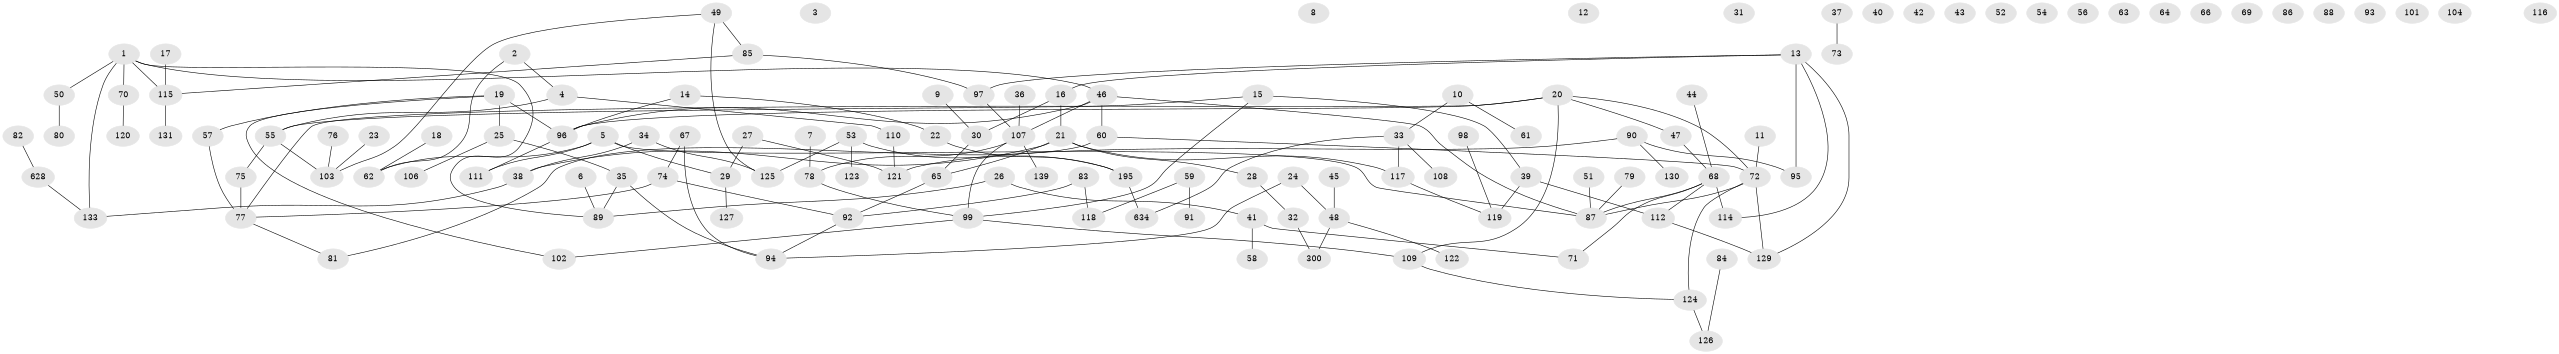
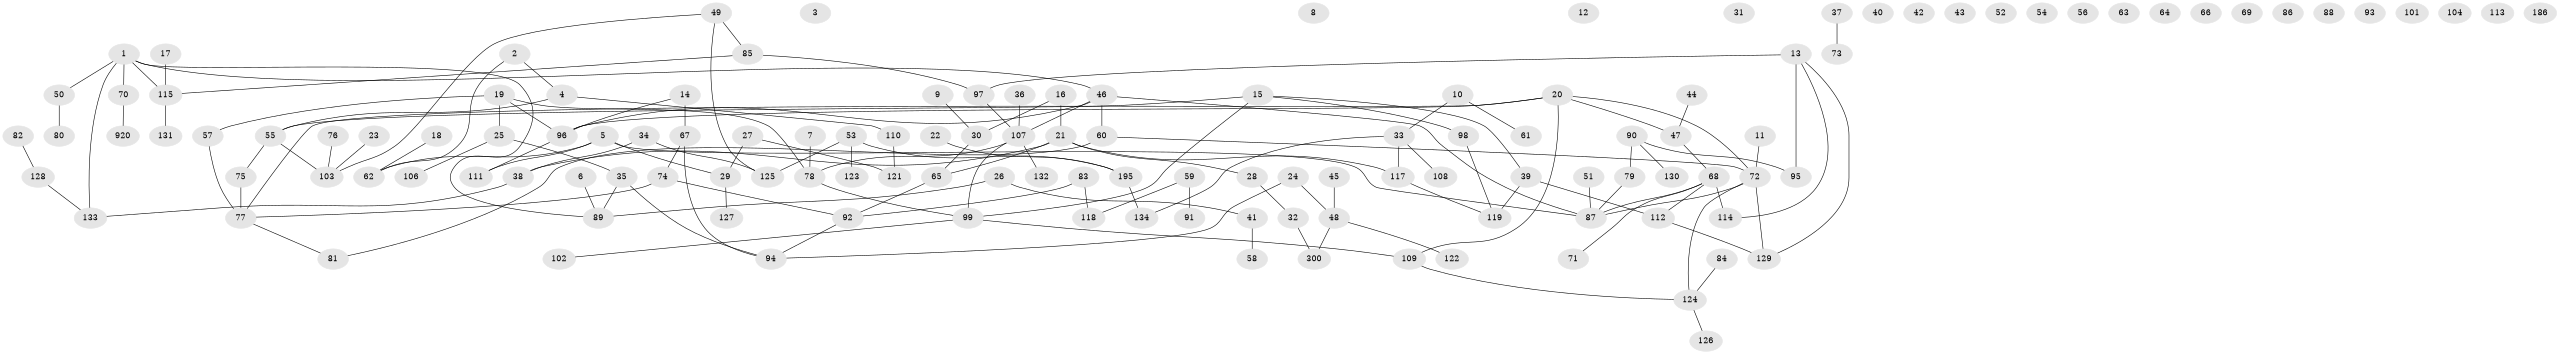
none -> (2498, 13)
(2540, 13) -> (2540, 13)
(1249, 71) -> none
(796, 103) -> (685, 121)
none -> (1376, 111)
(123, 136) -> (123, 136)
(1703, 136) -> (1684, 116)
(1261, 149) -> (1631, 156)
(270, 168) -> (746, 118)
(38, 177) -> (38, 177)
(1042, 177) -> (1042, 177)
(1142, 218) -> (1142, 218)
(1396, 241) -> none
(1714, 300) -> (1706, 279)
